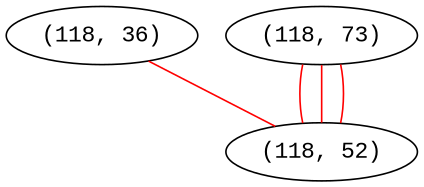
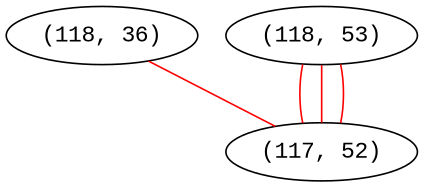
(322, 36) -> (322, 36)
(322, 152) -> (322, 152)
